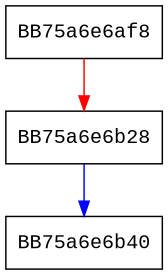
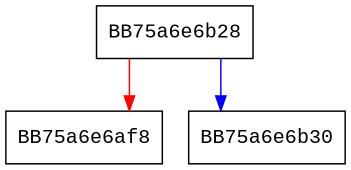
(84, 77) -> (129, 77)
(84, 243) -> (267, 137)
